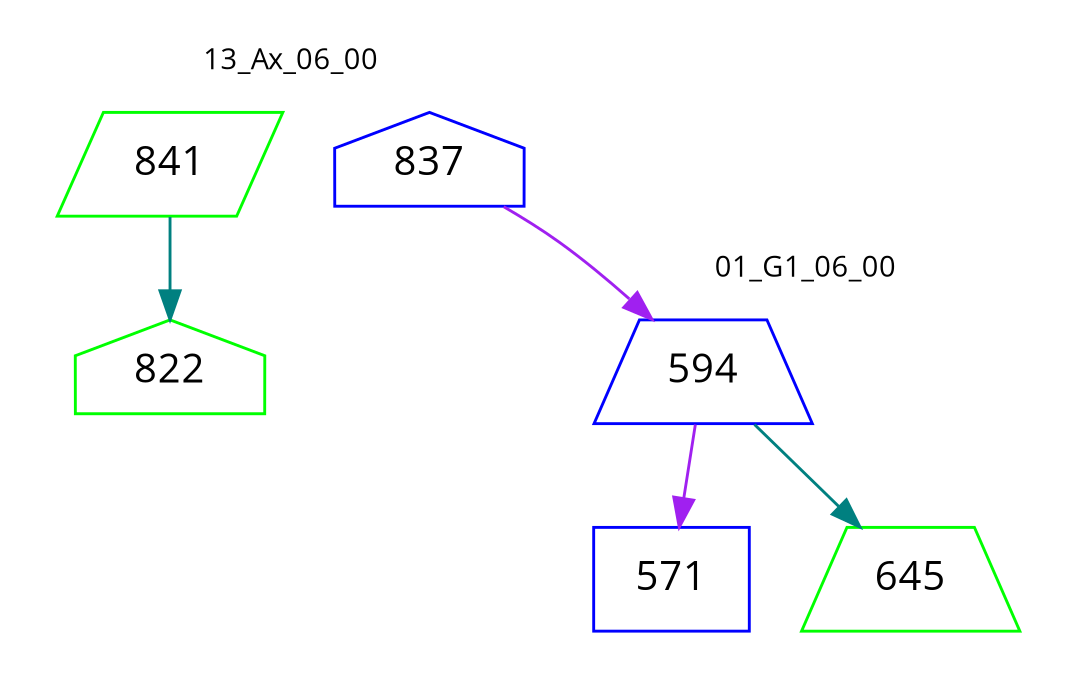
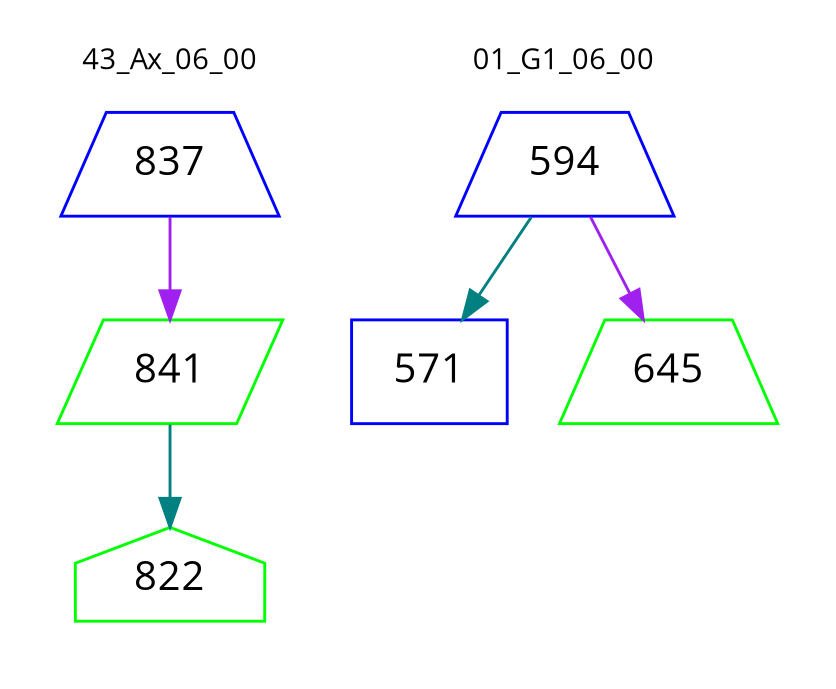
(291, 62) -> (170, 62)
(429, 164) -> (170, 164)
(591, 266) -> (170, 254)
(690, 461) -> (505, 256)
(797, 465) -> (610, 255)
